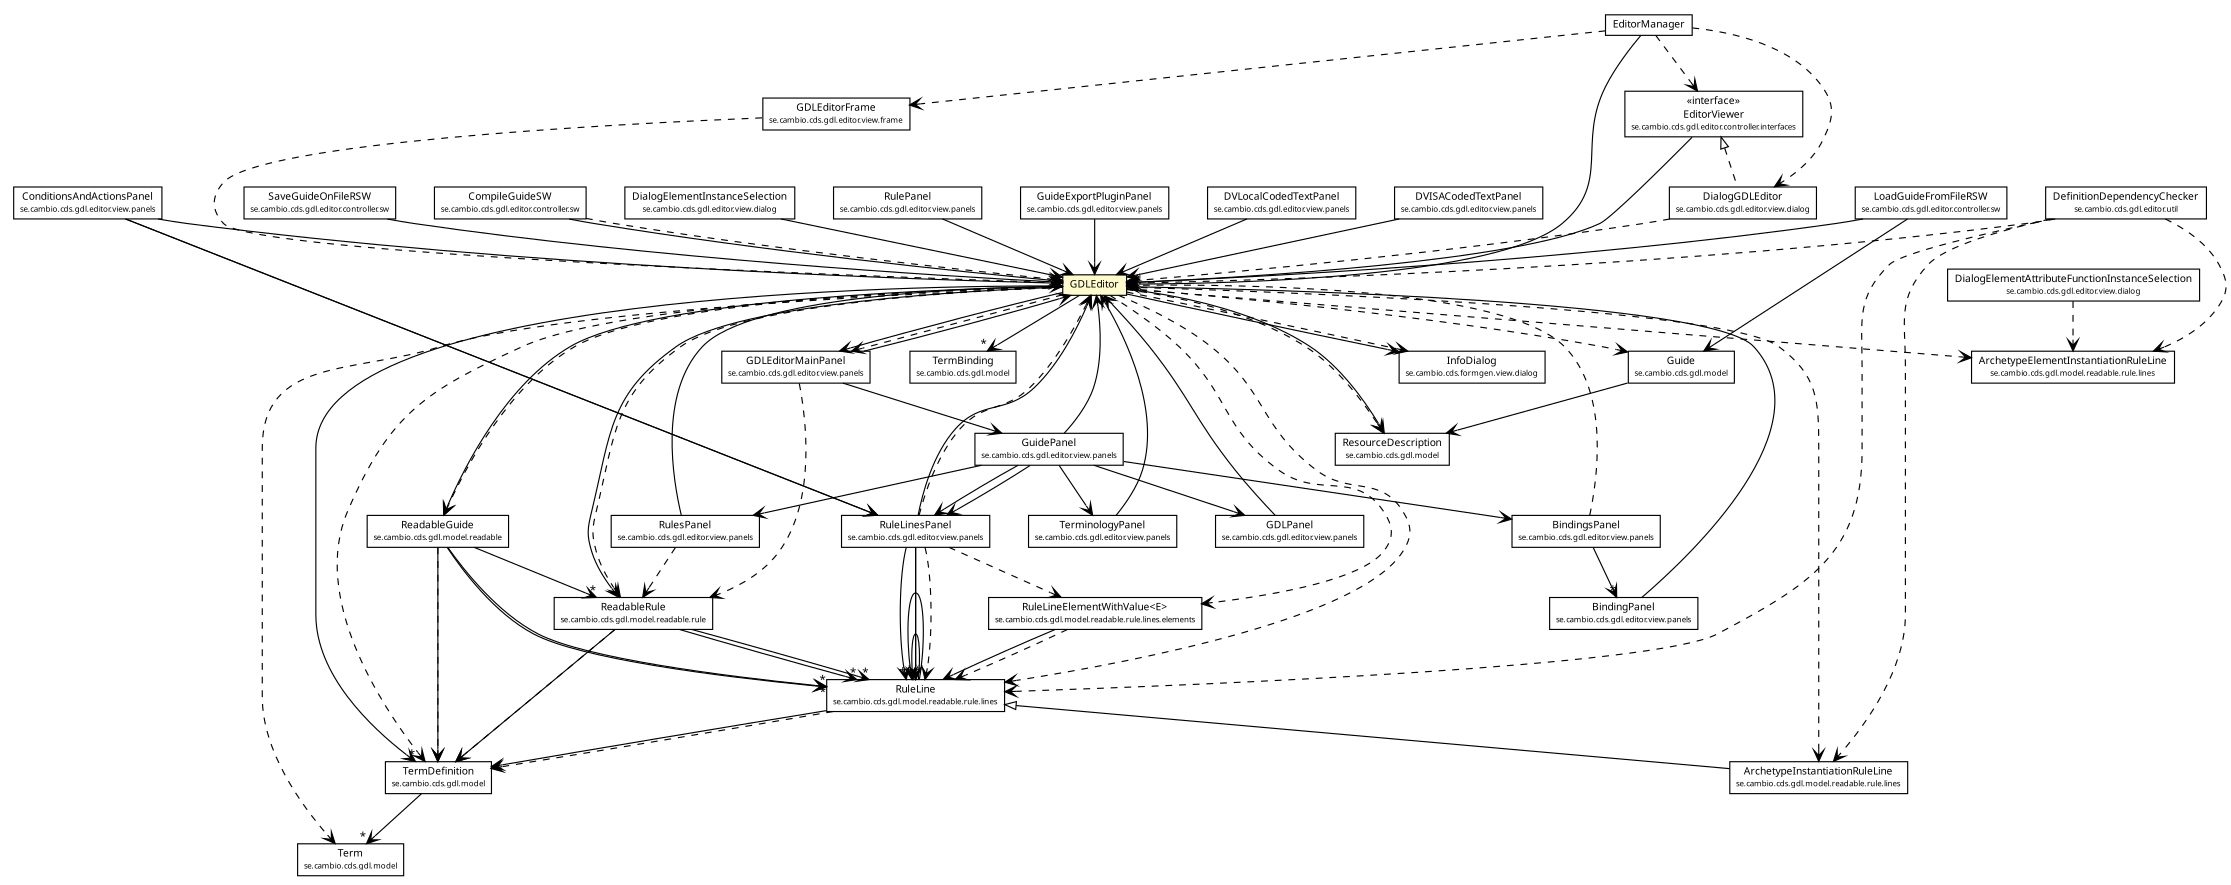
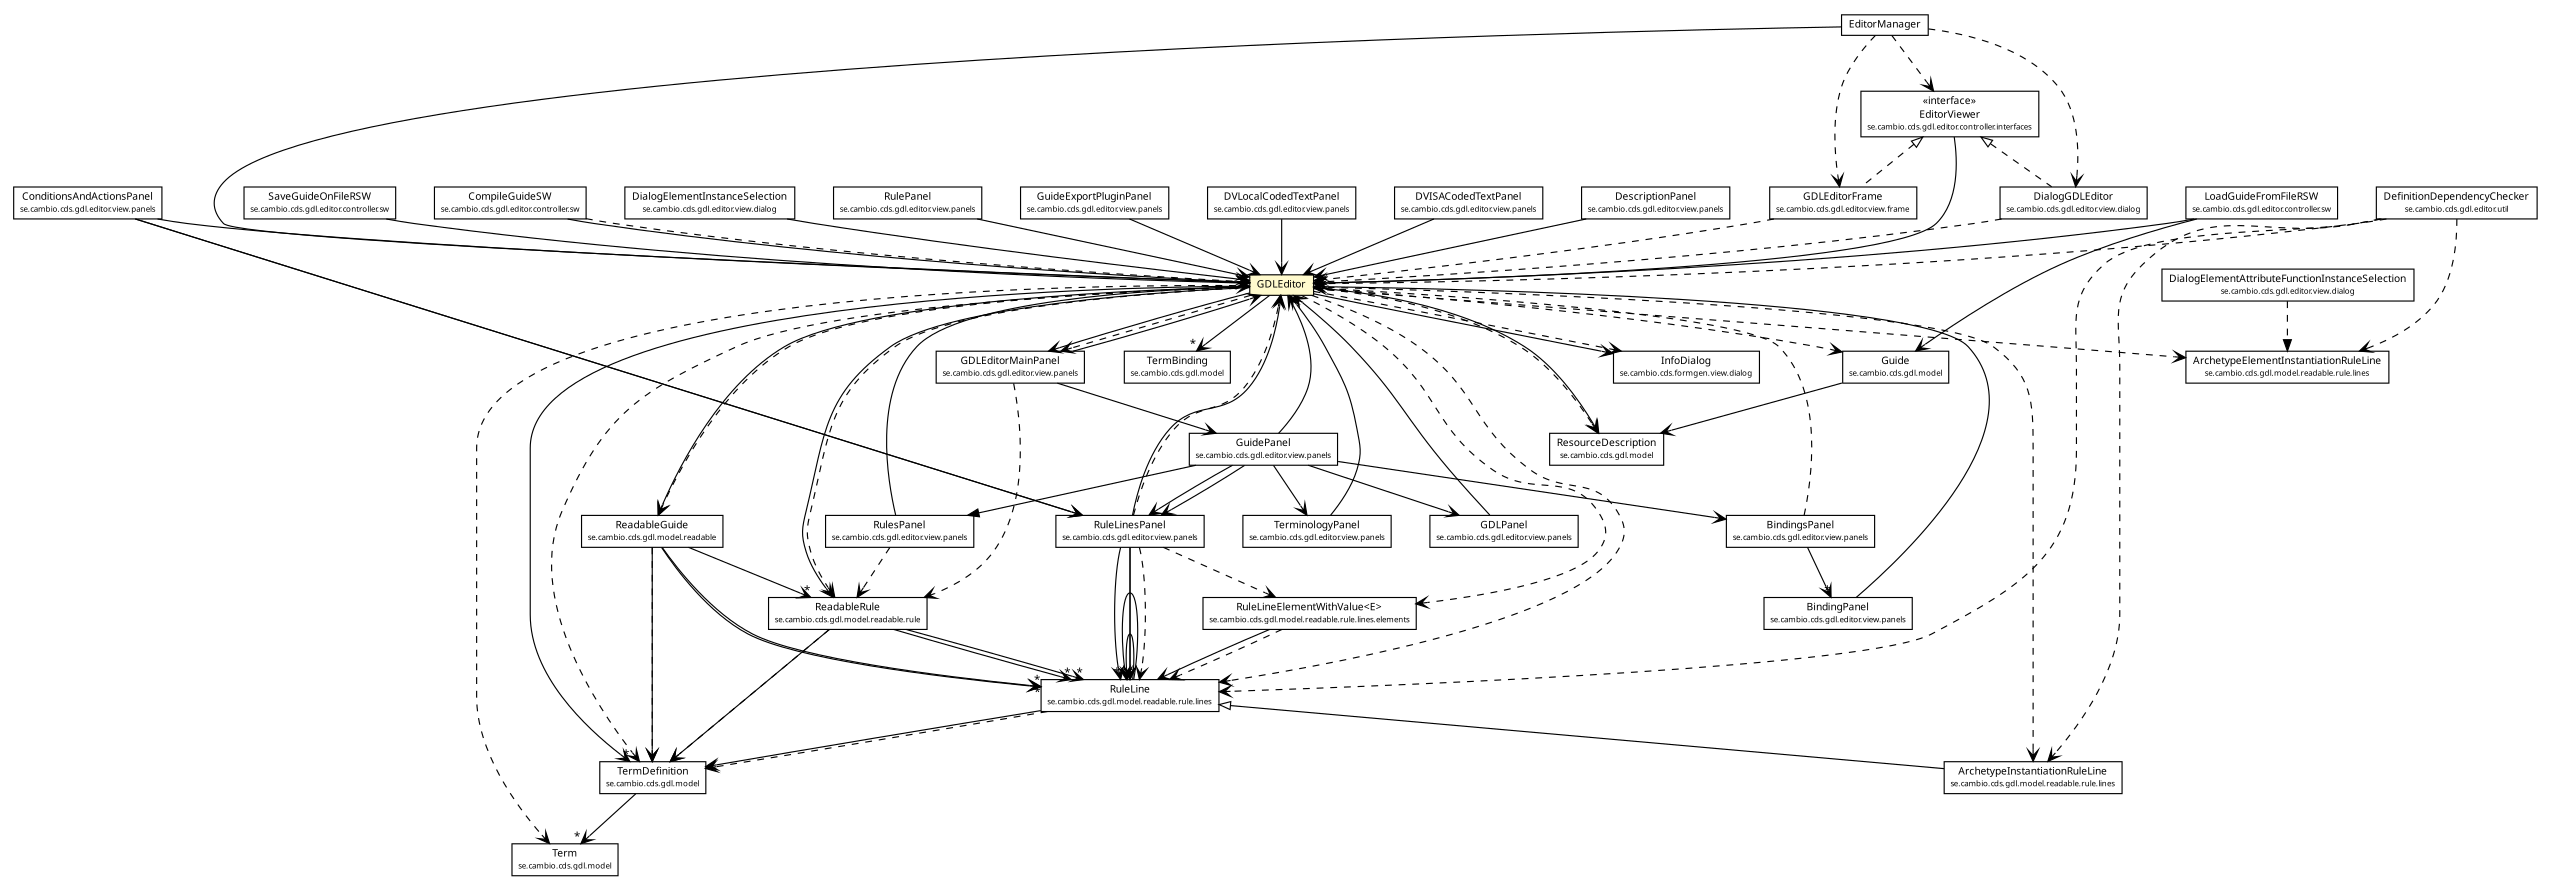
none -> (1888, 166)
none -> (1656, 203)
(2073, 320) -> (2287, 320)
(873, 489) -> (1087, 489)
